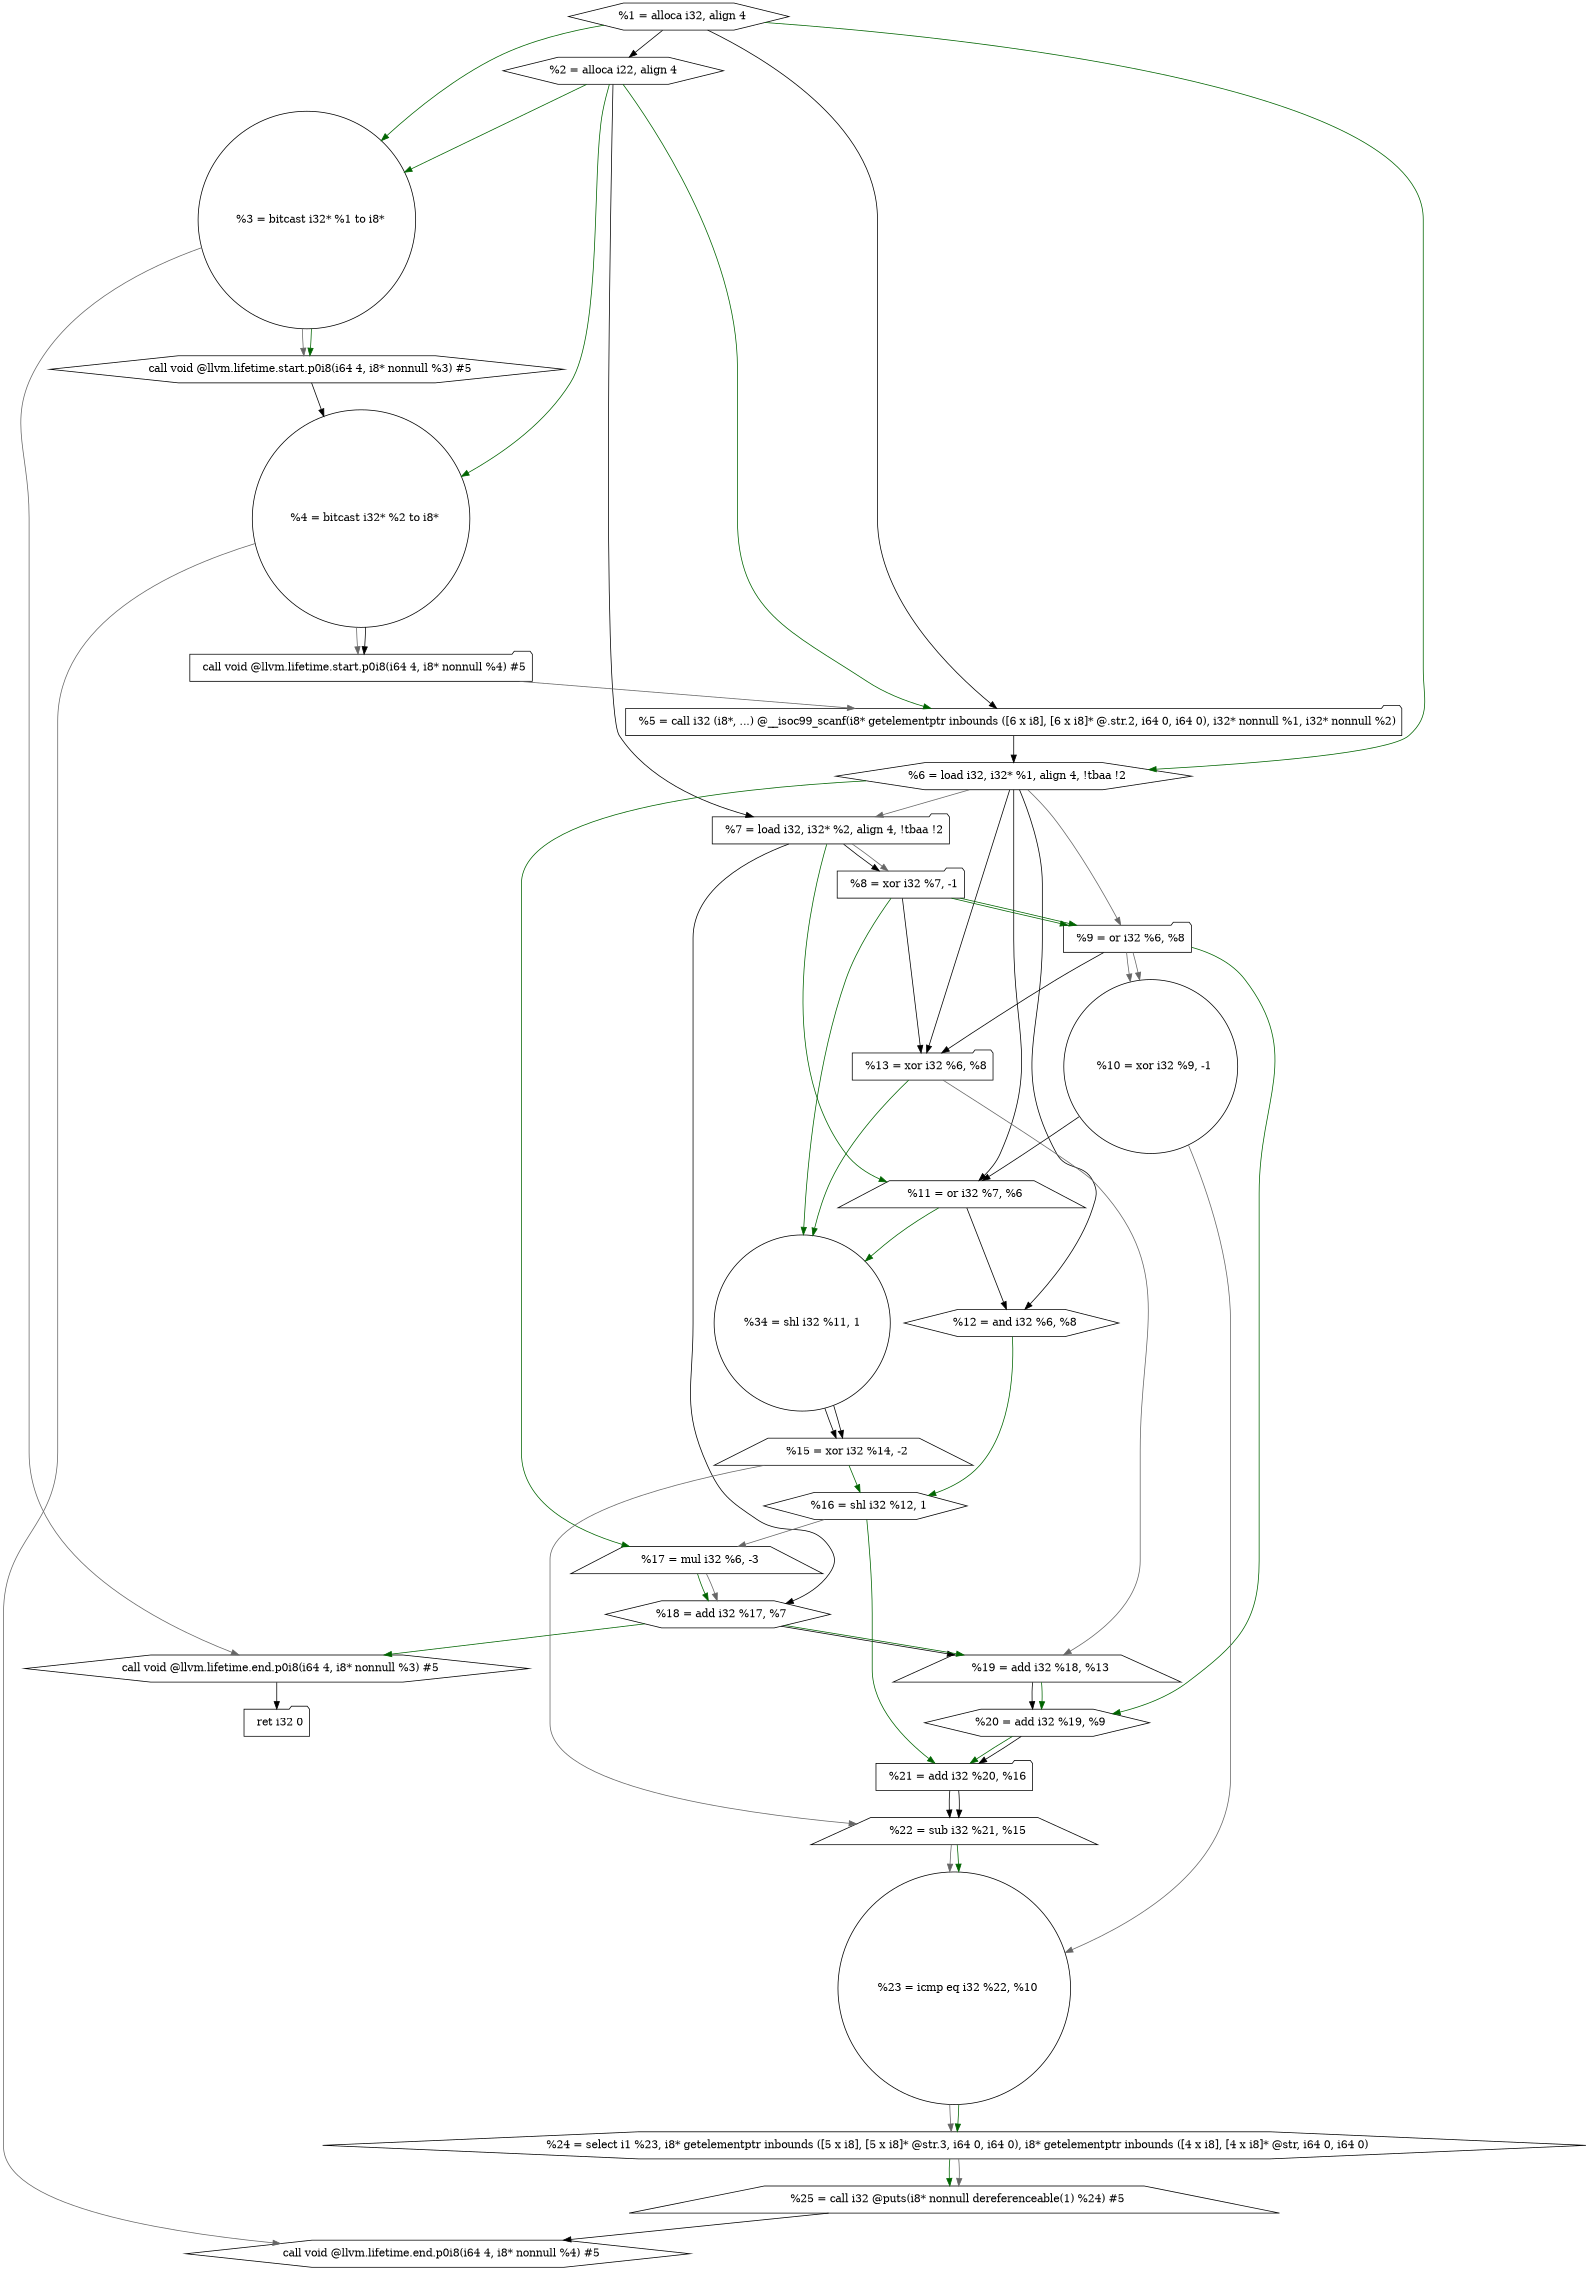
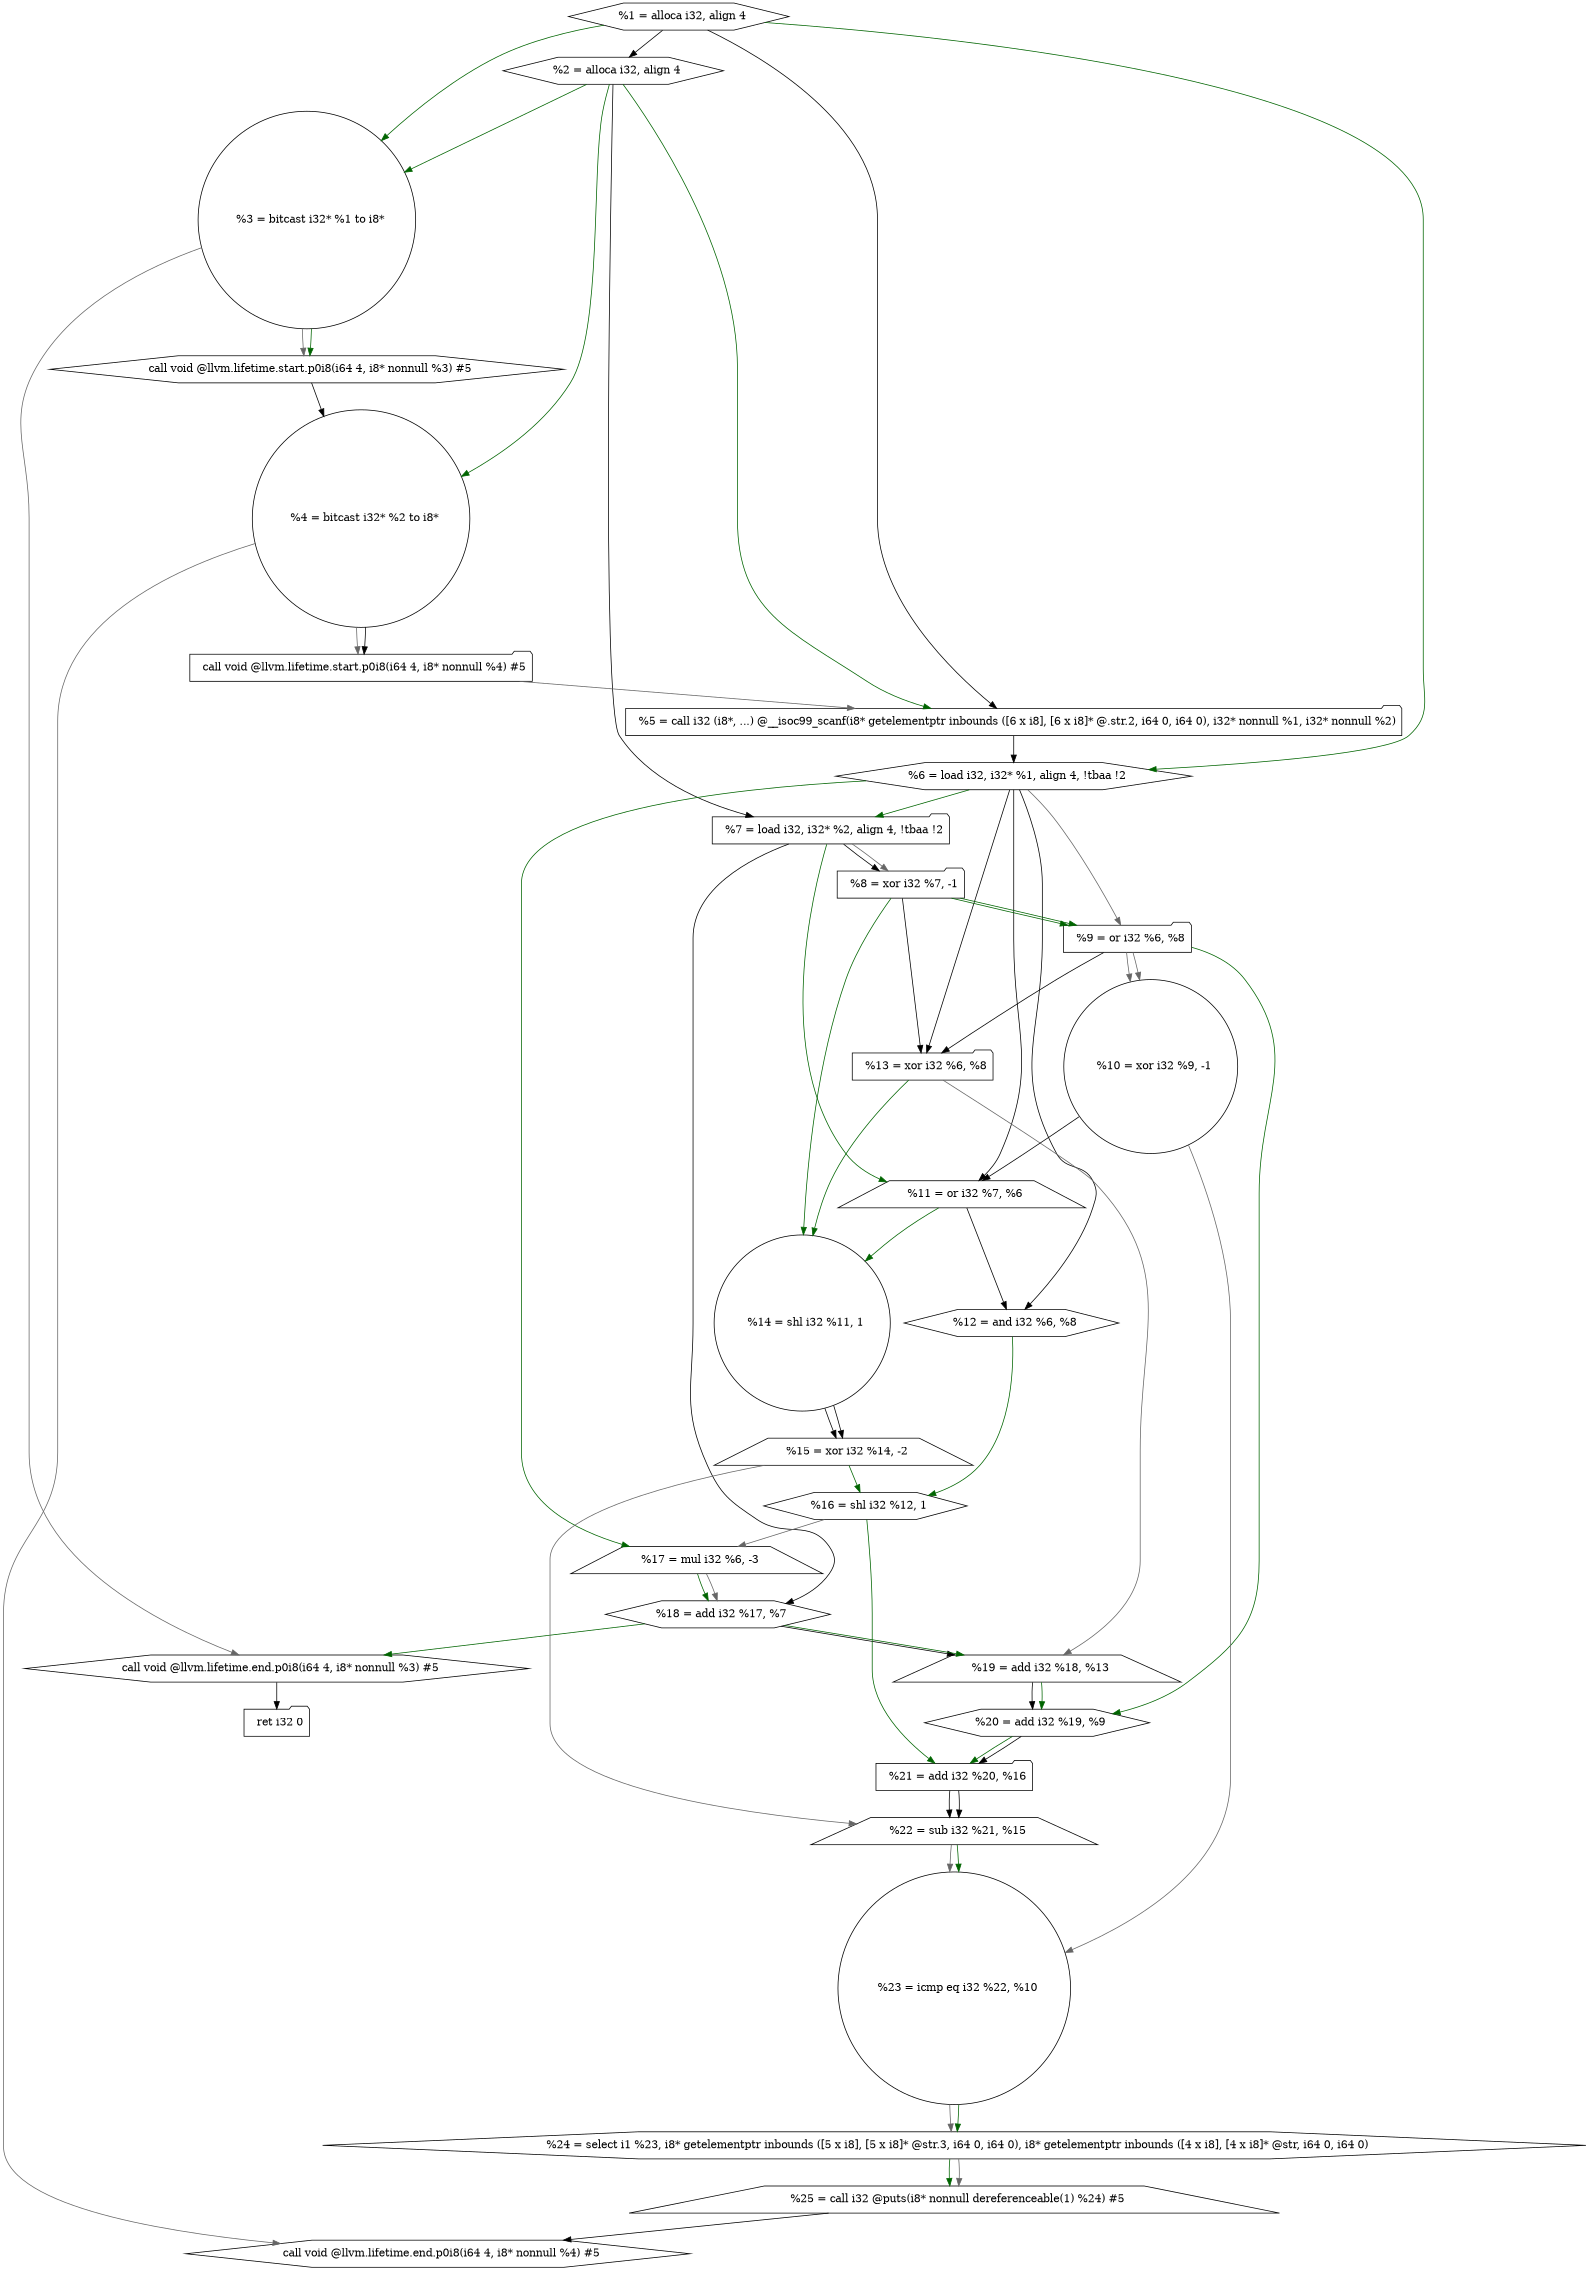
(613, 71) -> (613, 71)
(926, 802) -> (926, 802)
(802, 1323) -> (802, 1323)
